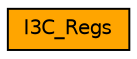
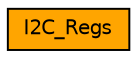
(69, 29) -> (69, 29)
